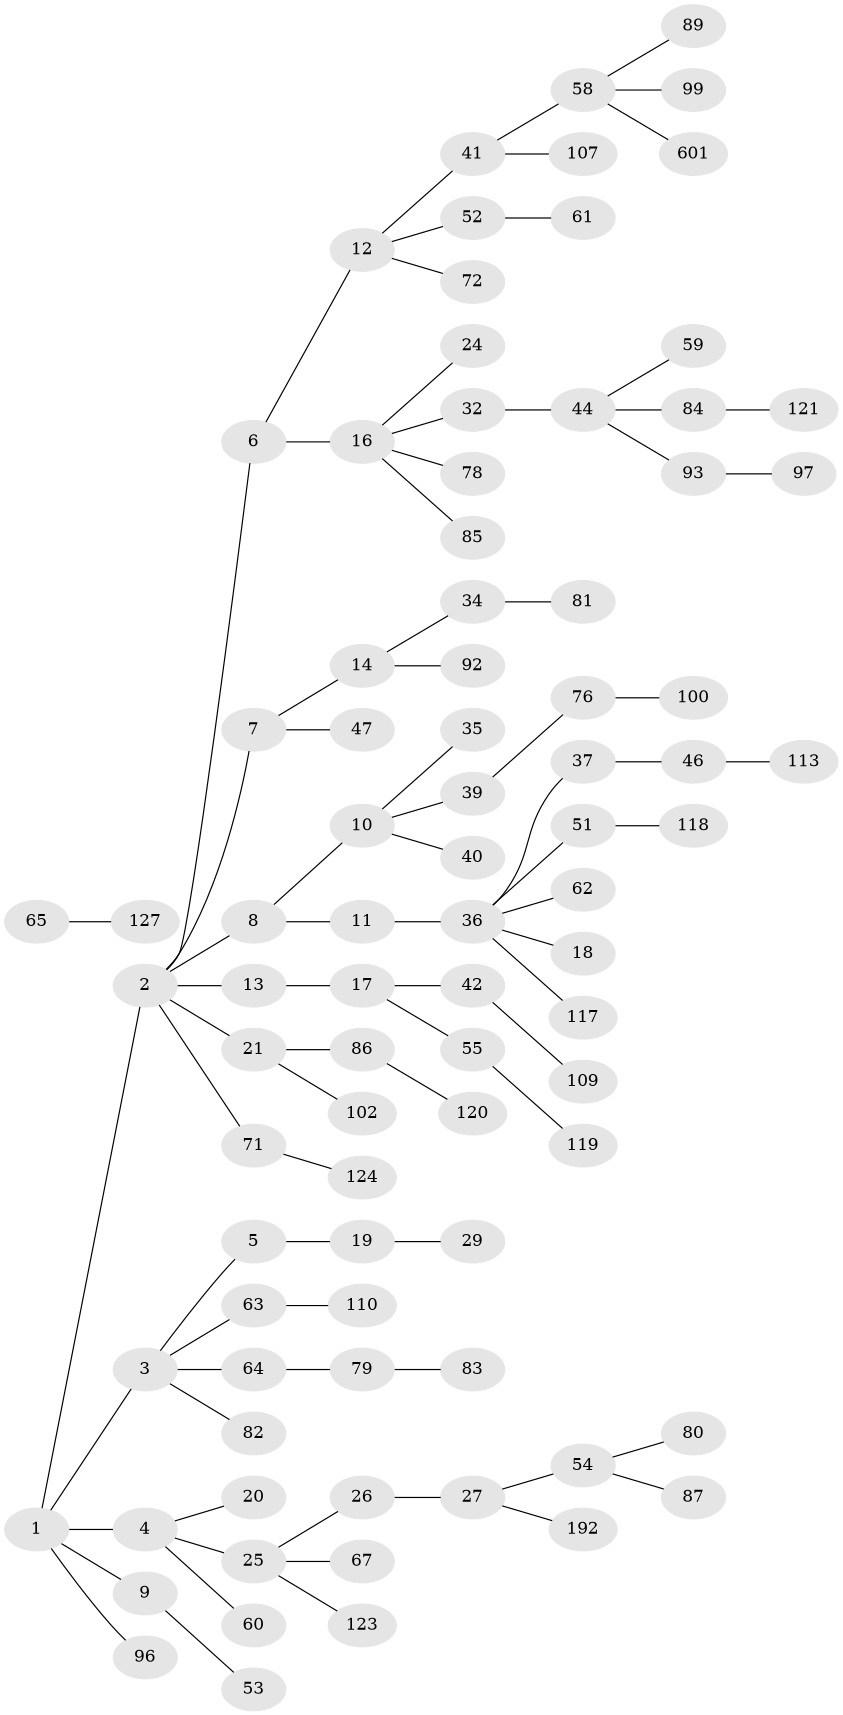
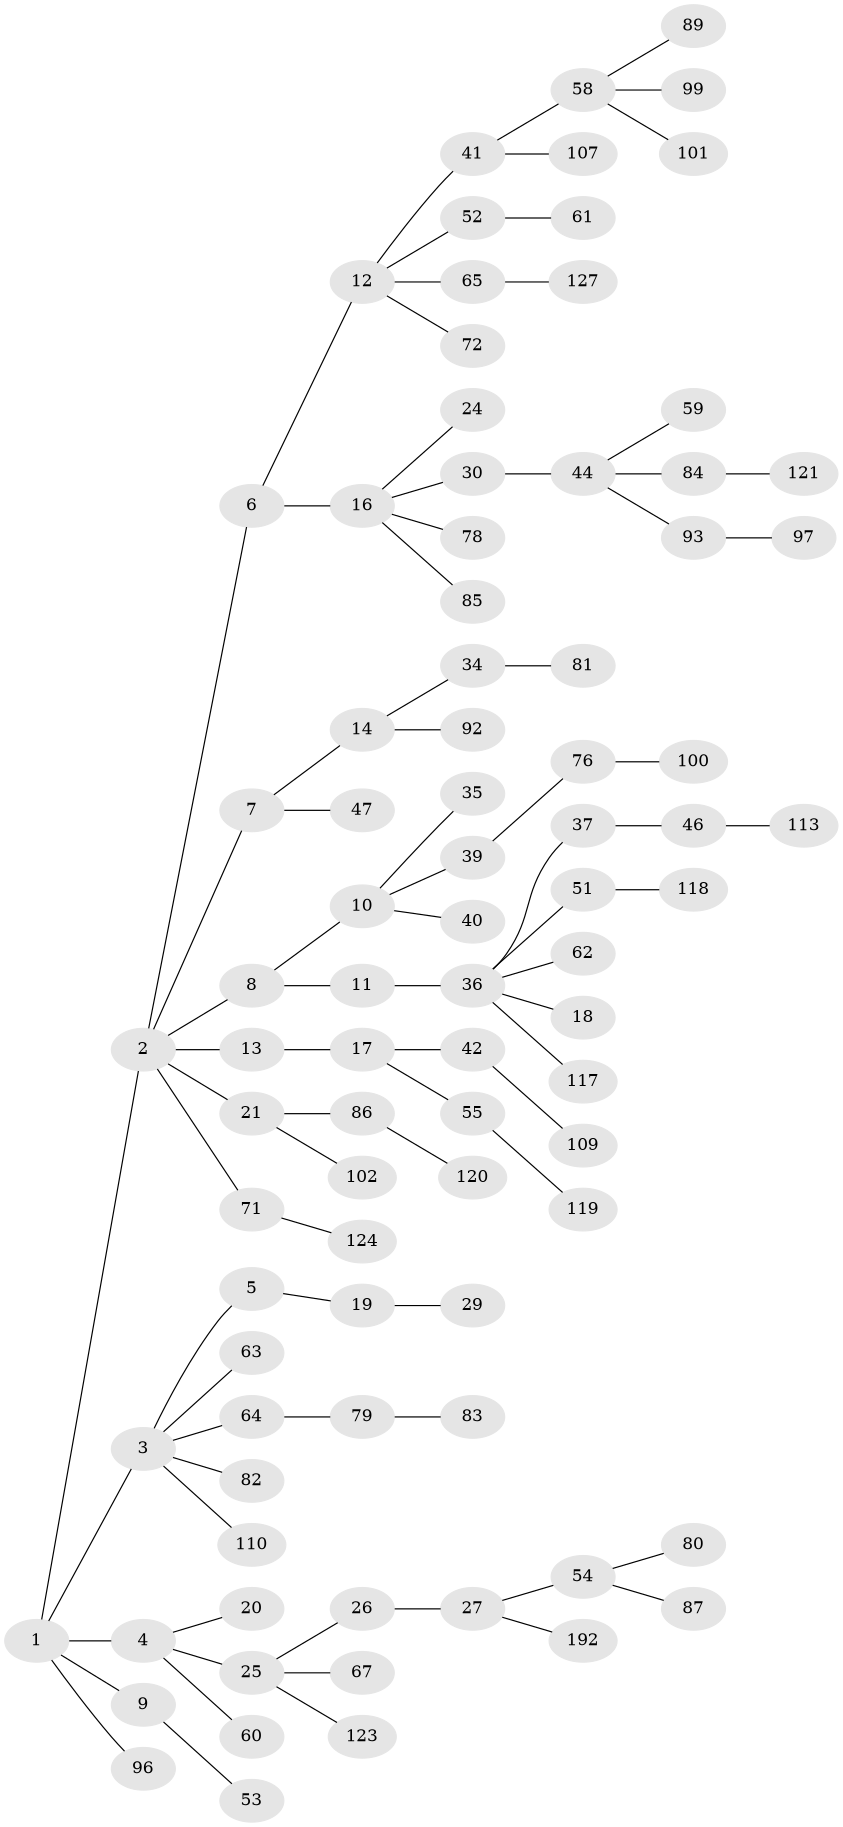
(694, 154) -> (694, 154)
none -> (418, 282)
(473, 410) -> (473, 474)
(307, 1306) -> (198, 1497)
